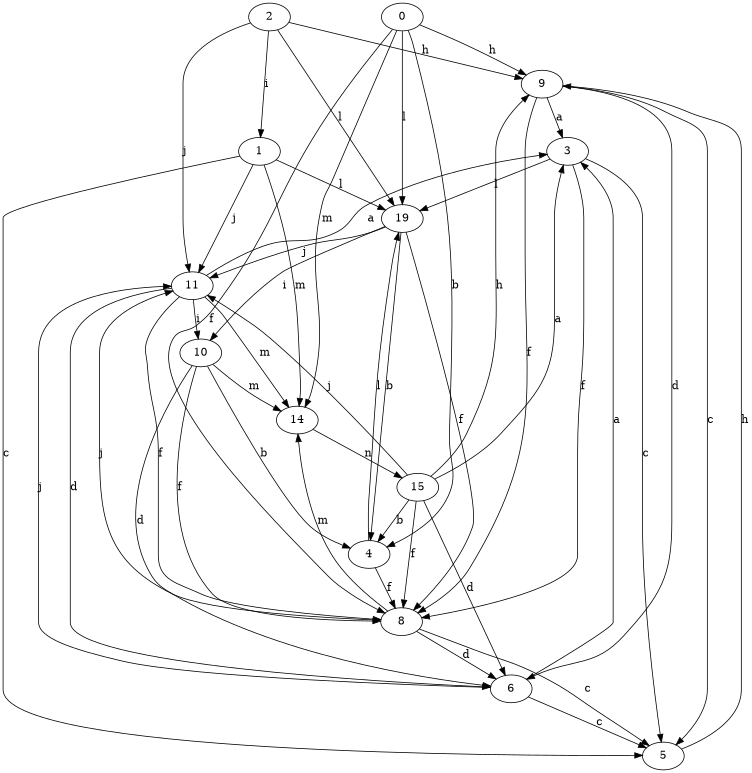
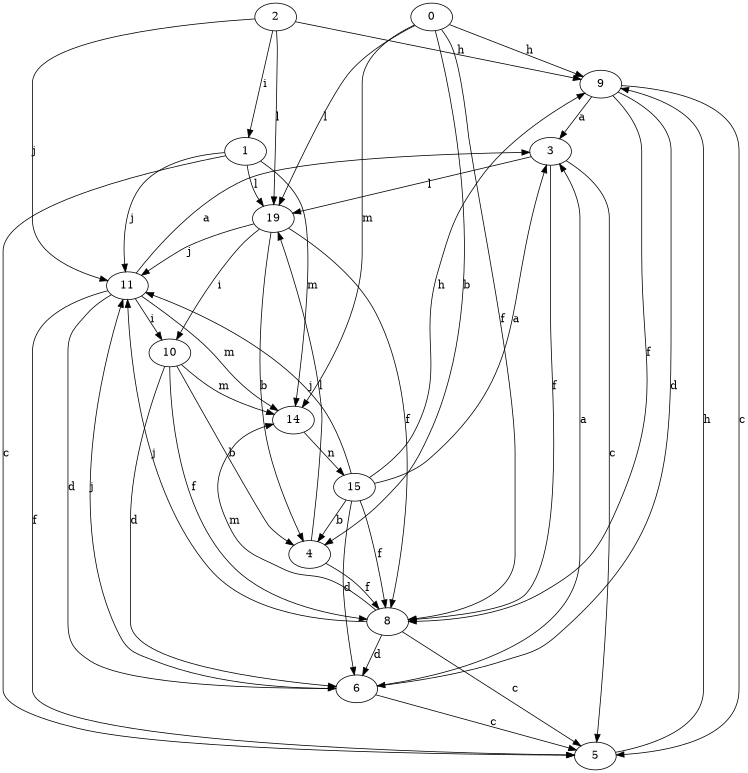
(158, 538) -> (76, 715)
